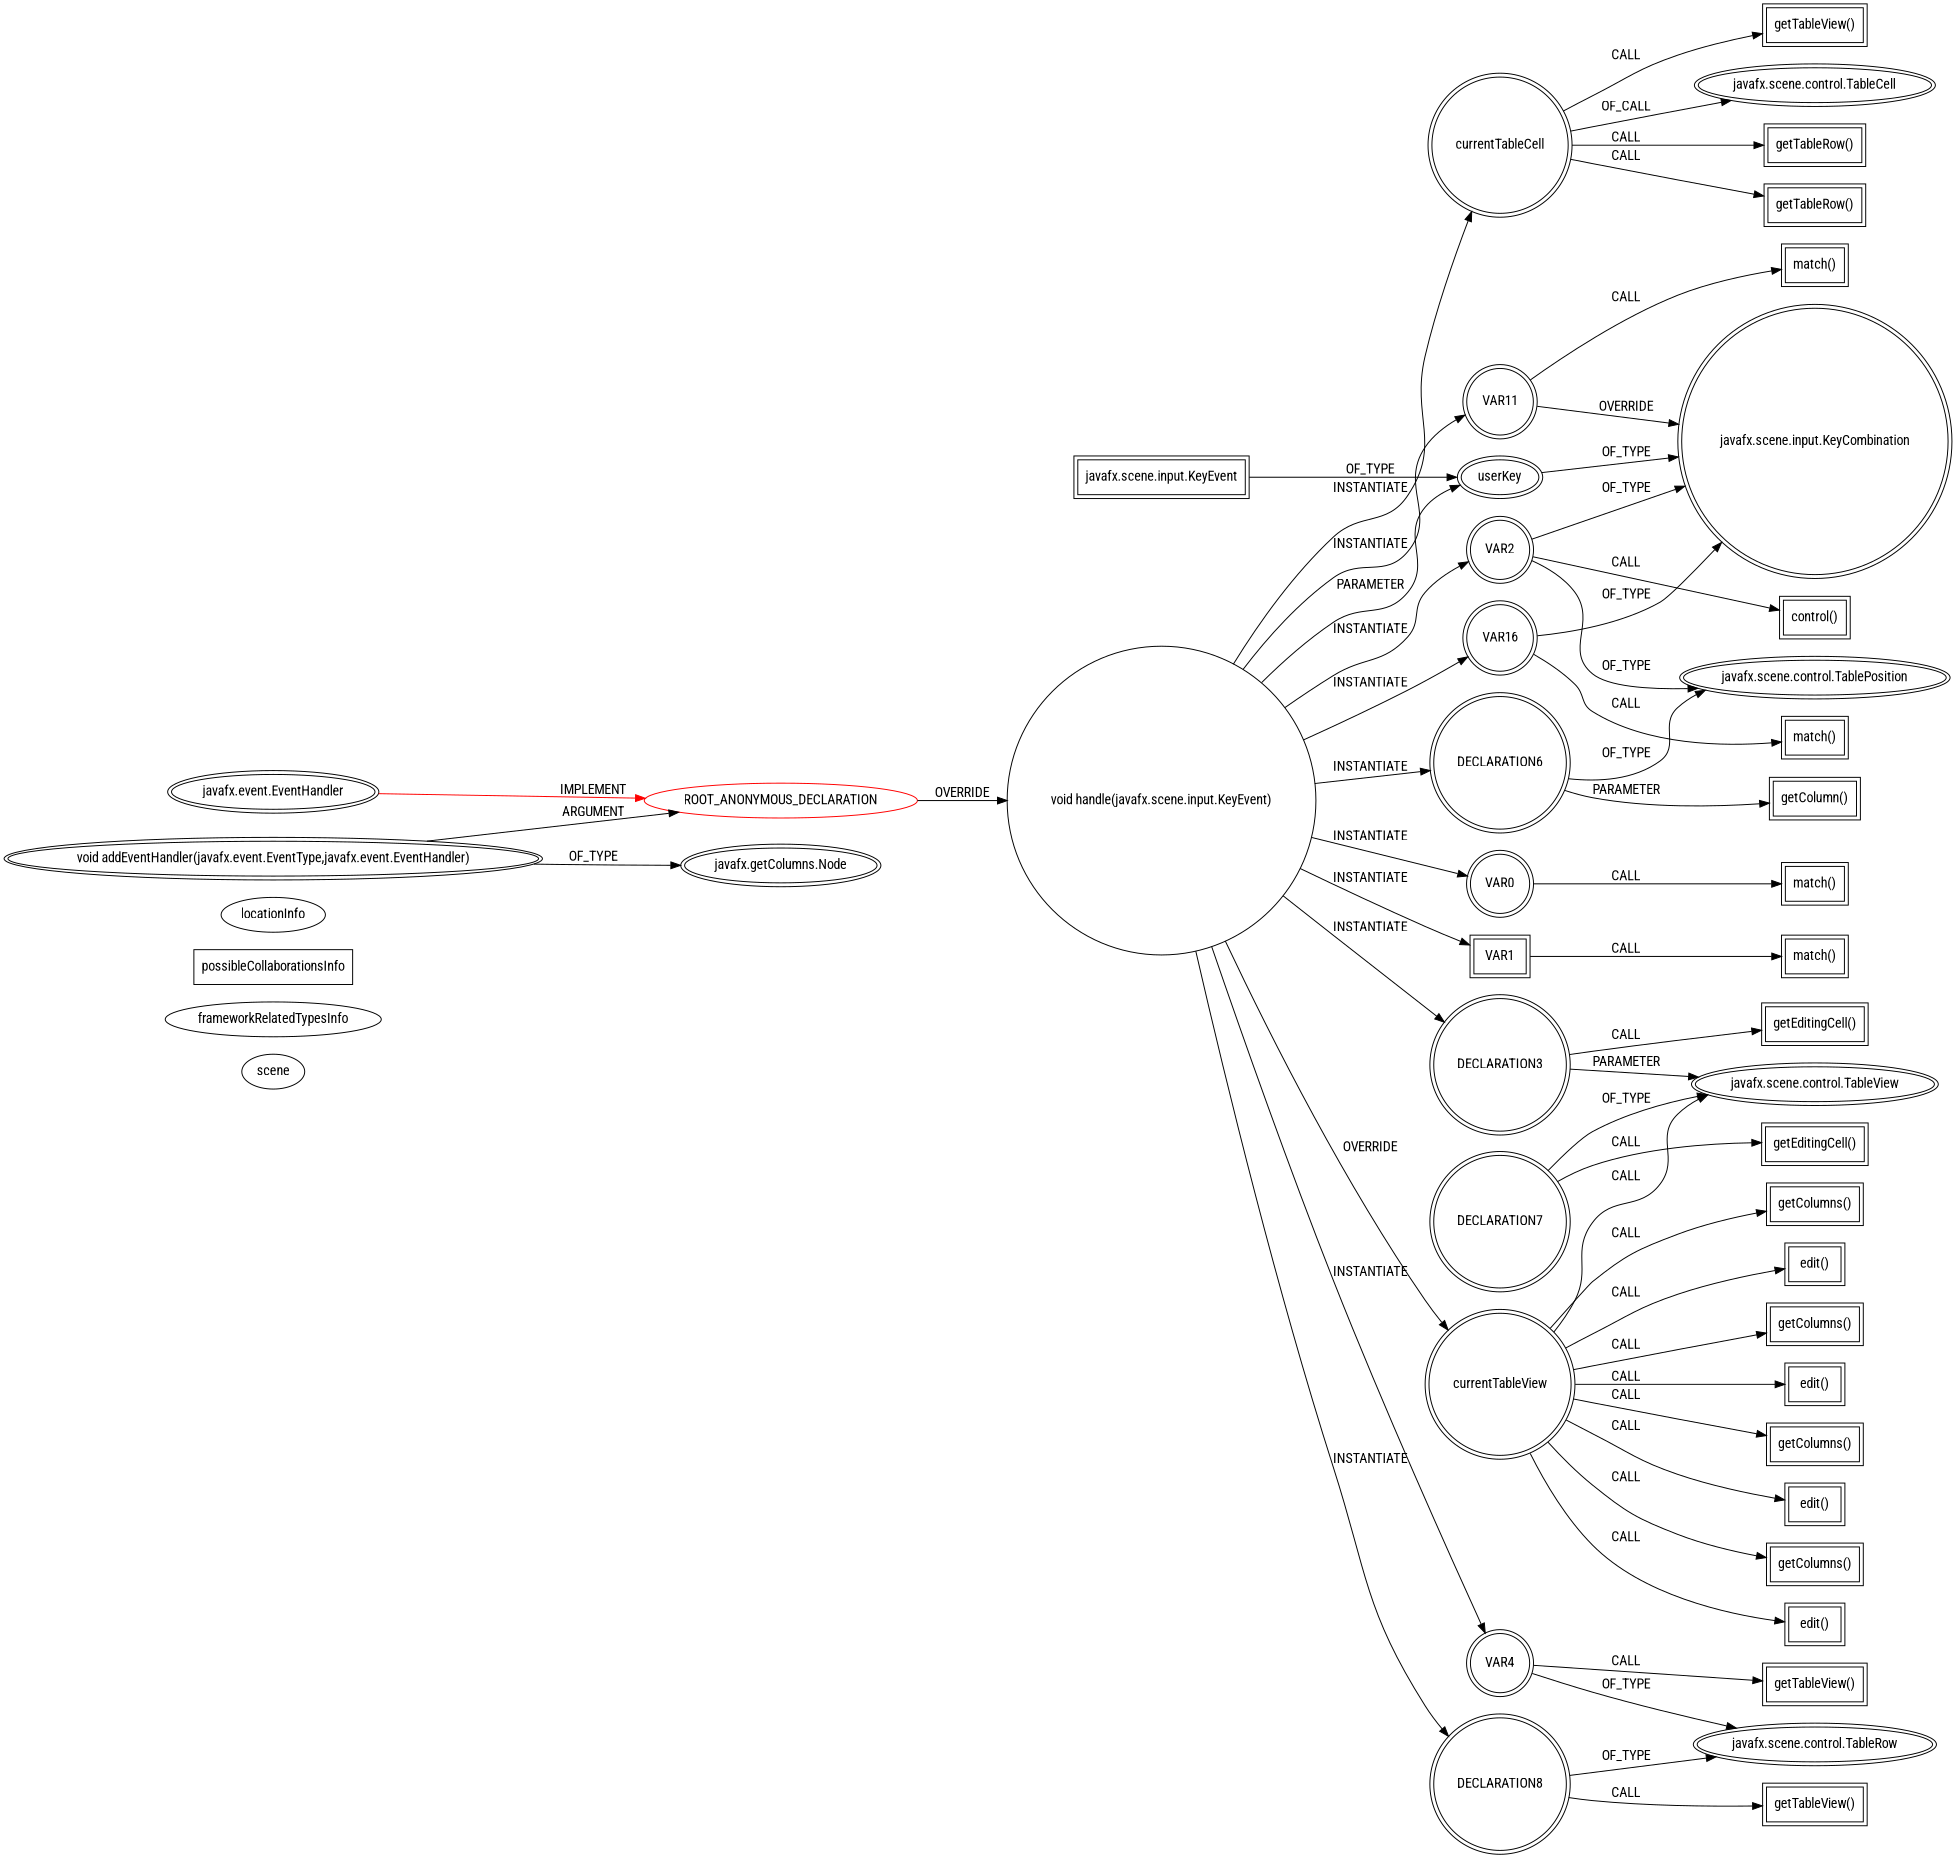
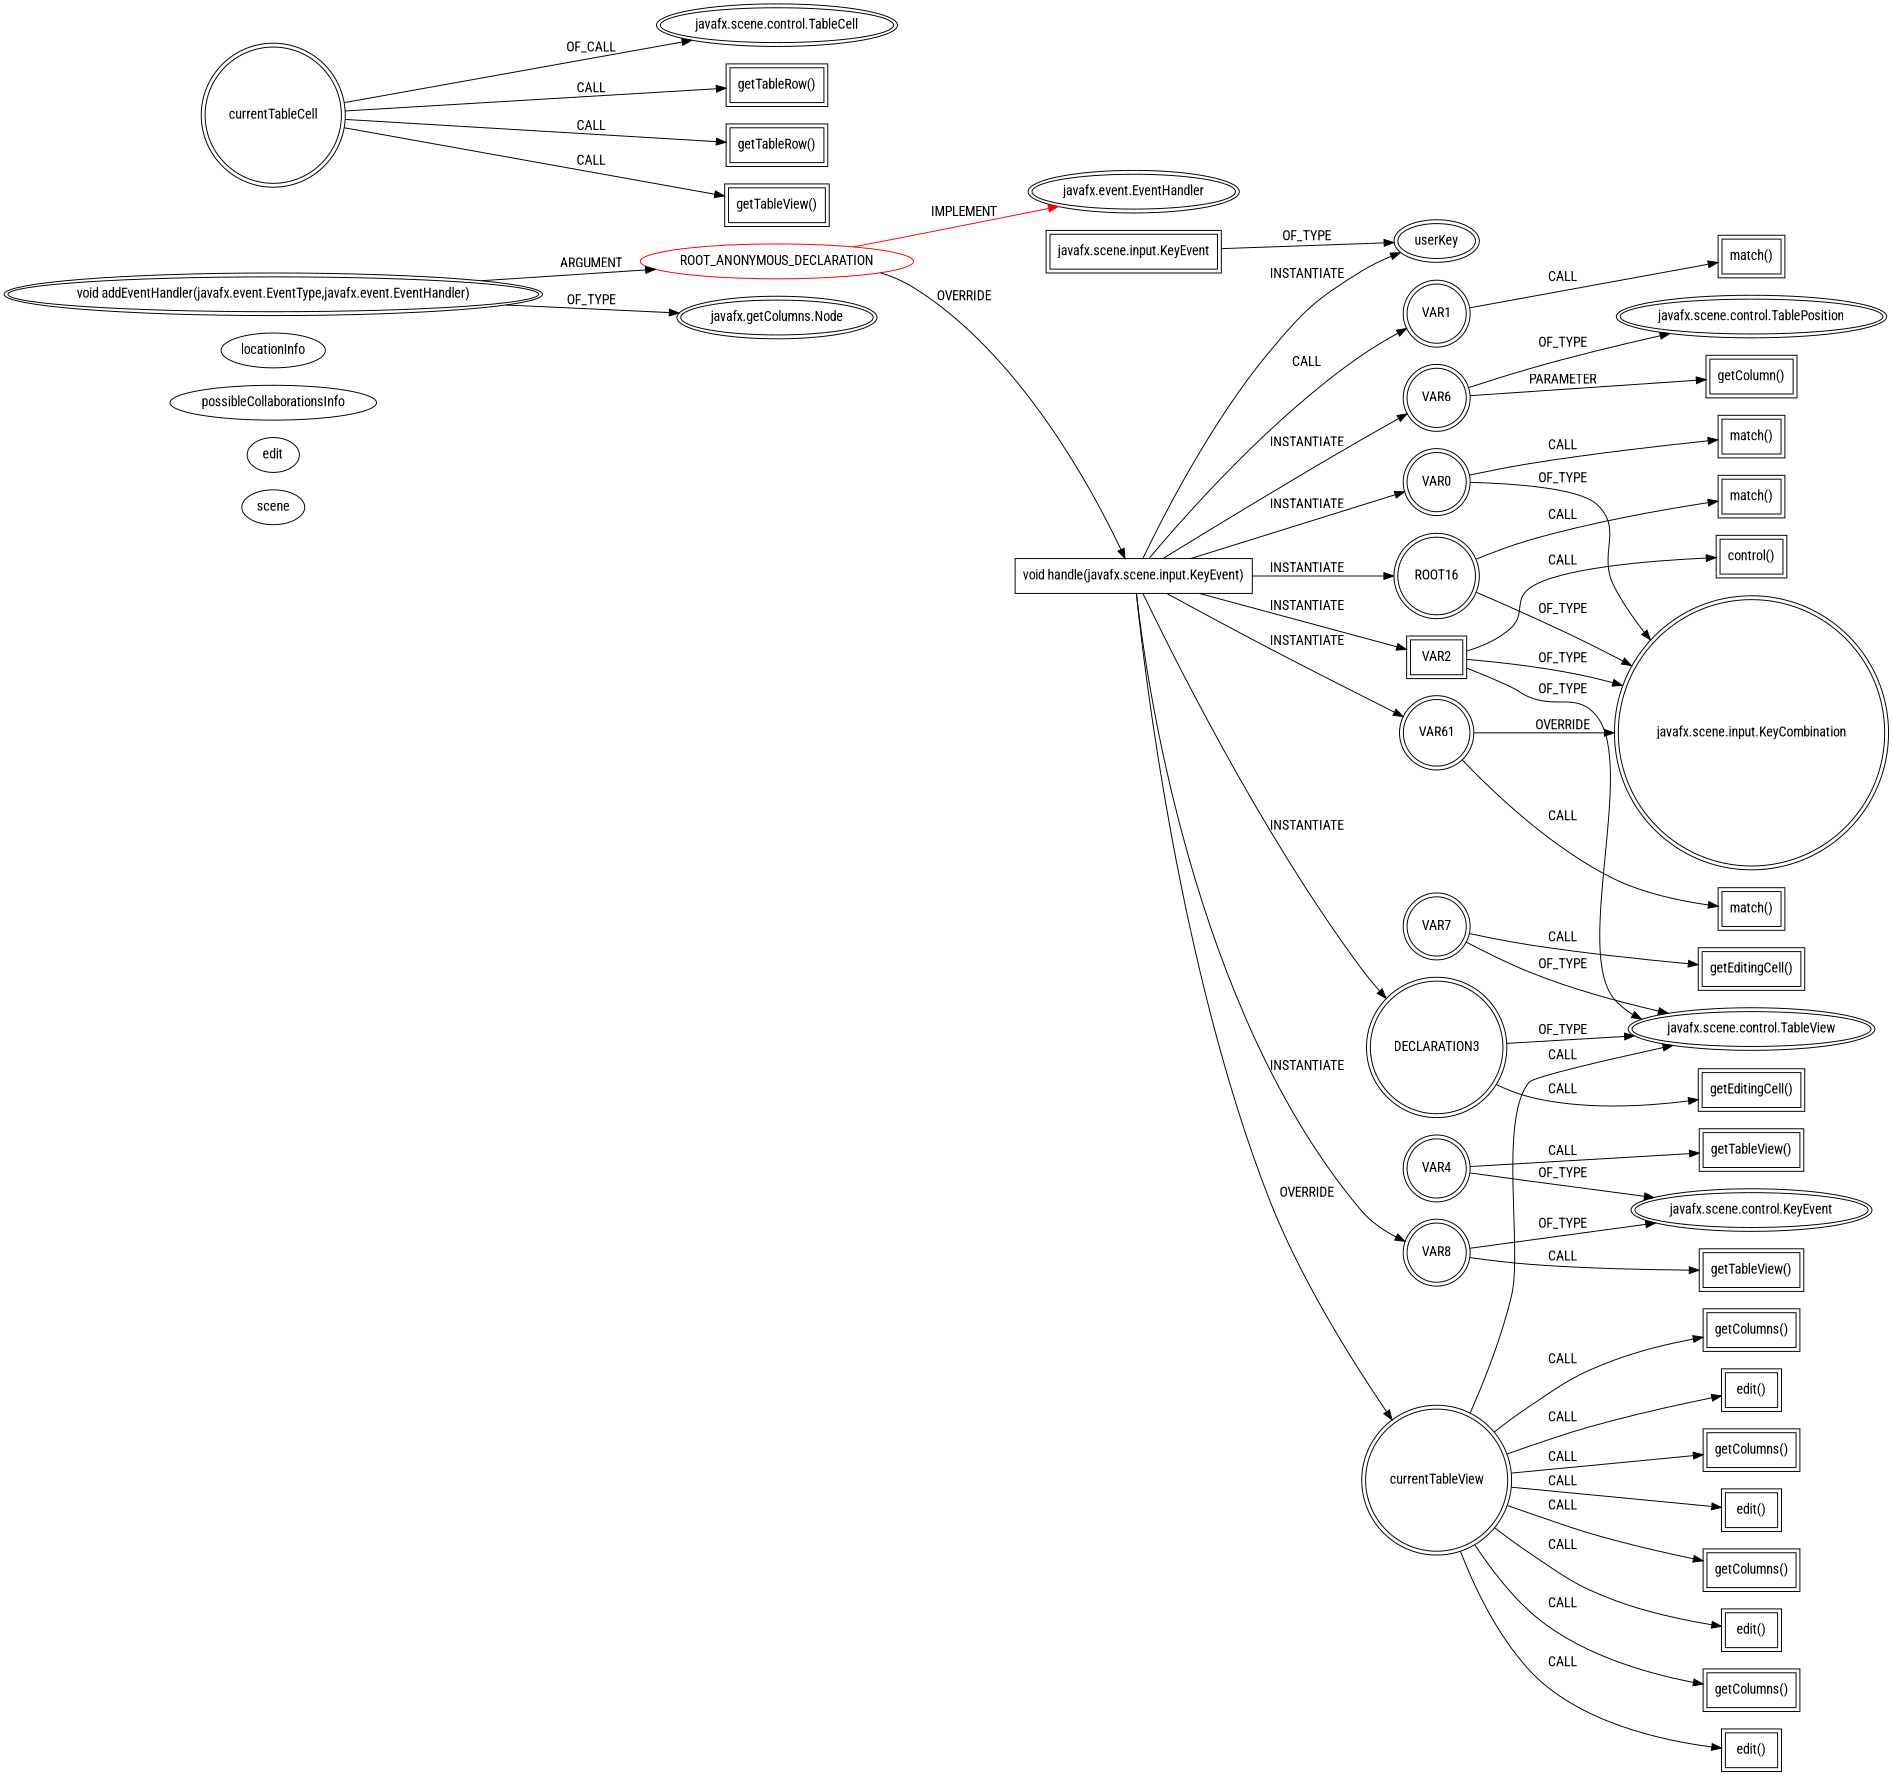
(1500, 402) -> (1437, 733)
(1605, 465) -> (1601, 509)
(1410, 491) -> none
(1500, 550) -> (1437, 657)
(1370, 585) -> (1307, 274)
(1500, 638) -> (1437, 576)
(1581, 656) -> (1609, 799)
(1500, 763) -> (1437, 398)
(507, 796) -> (951, 228)
(1162, 801) -> (1134, 576)
(1370, 879) -> (1307, 363)
(1500, 956) -> (1437, 314)
(273, 967) -> (273, 403)
(273, 1019) -> (273, 455)
(1626, 1062) -> (1563, 1030)
(1500, 1222) -> (1437, 926)
(1337, 1289) -> none
(1815, 1744) -> (1752, 1210)
(1500, 1784) -> (1437, 1253)
